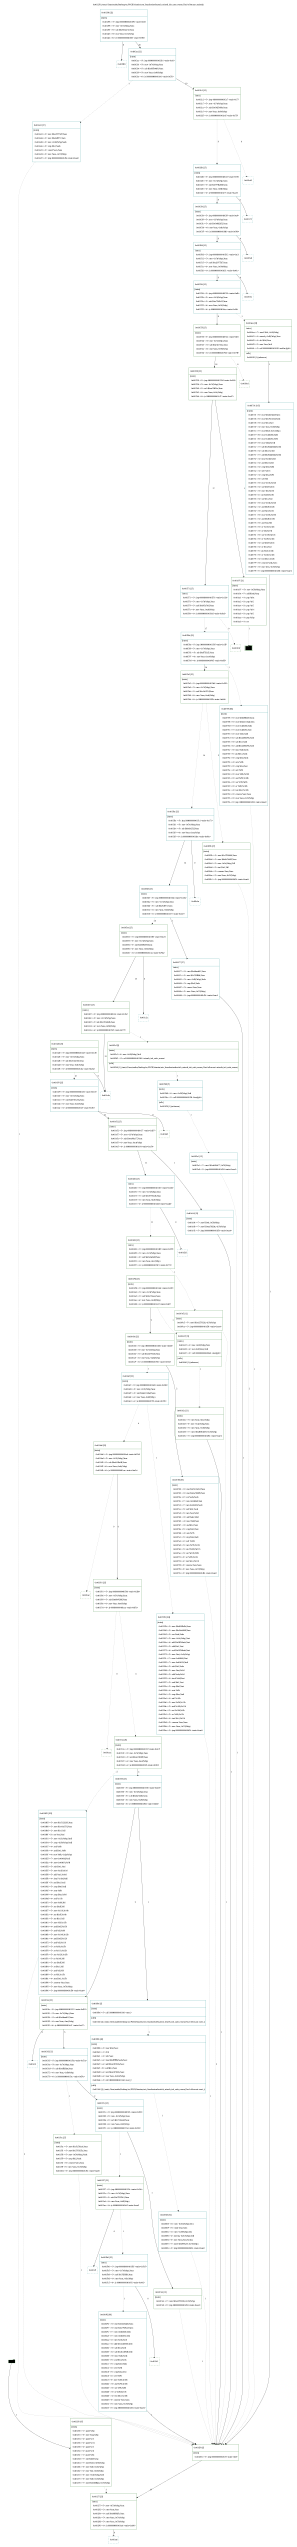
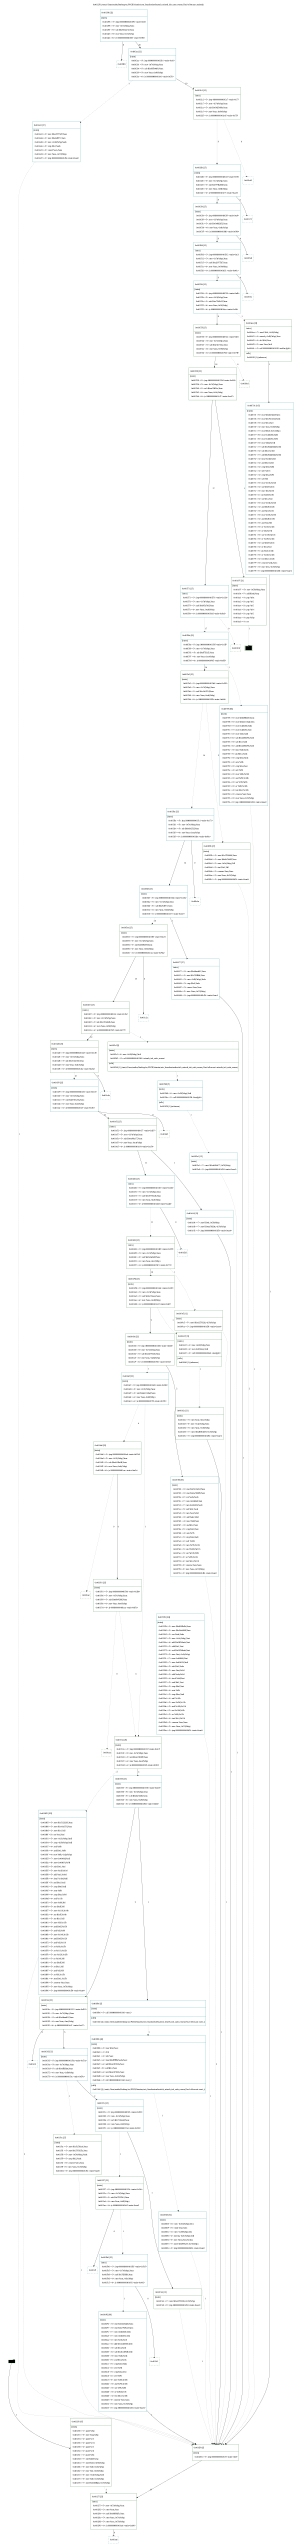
(104, 1062) -> (90, 1037)
none -> (151, 1272)
(160, 1509) -> (143, 1570)
